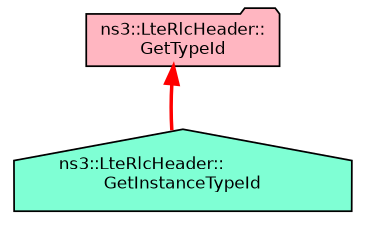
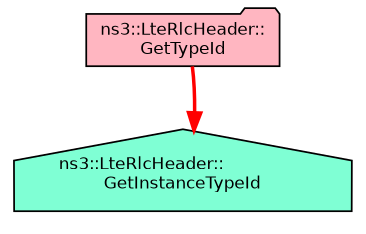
(171, 107) -> (194, 89)
